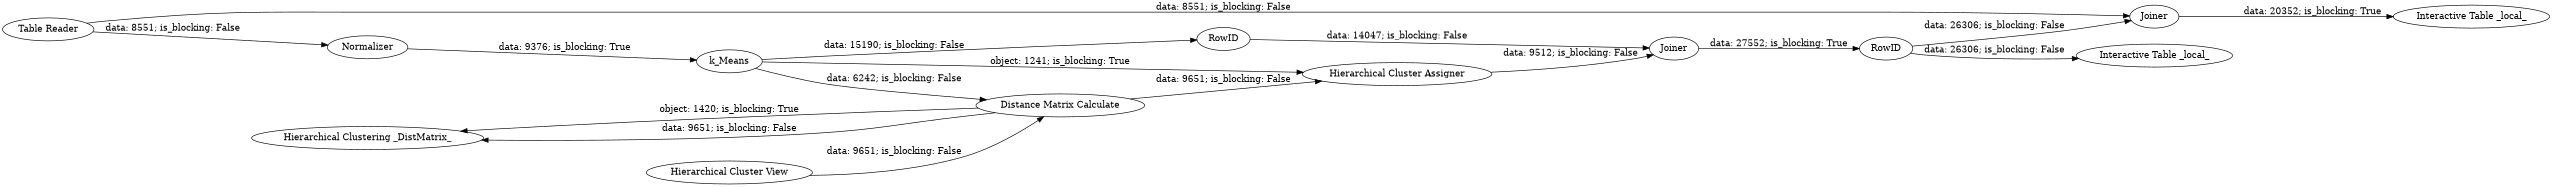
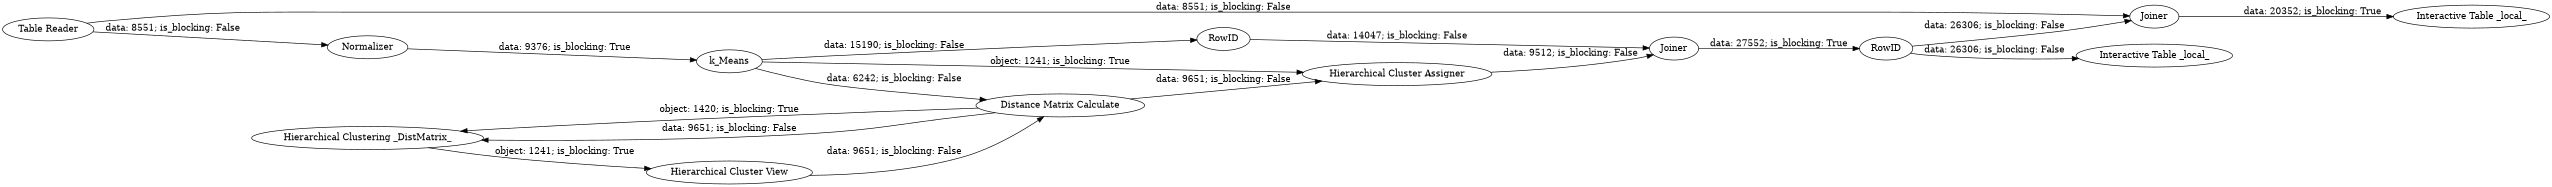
none -> (536, 161)
